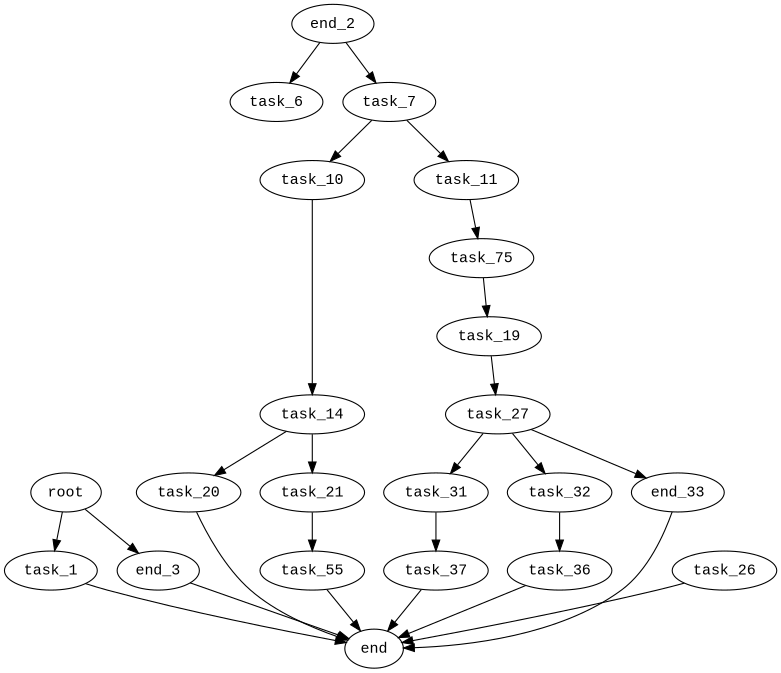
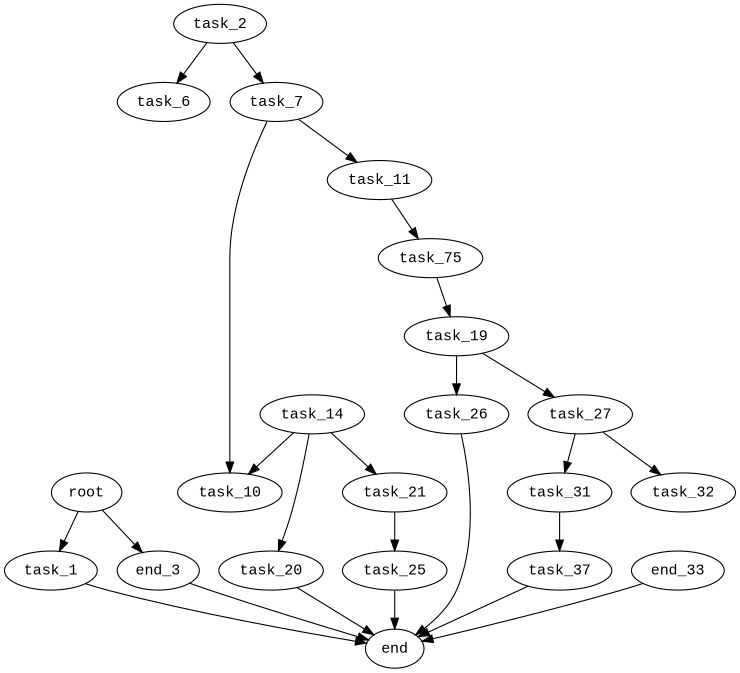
(333, 24) -> (220, 24)
(312, 292) -> (275, 450)
none -> (457, 370)
(583, 452) -> none
(312, 571) -> (395, 571)
(560, 571) -> none
